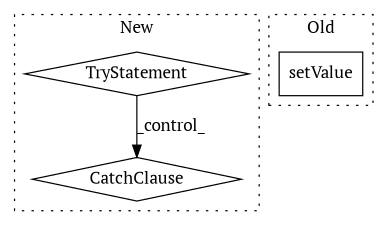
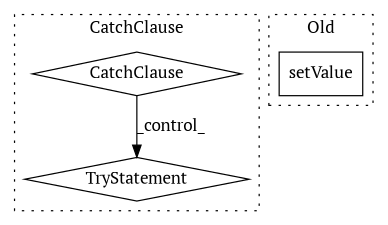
(137, 28) -> (137, 28)
(137, 120) -> (137, 120)
